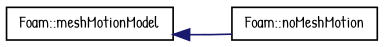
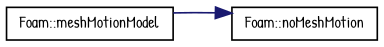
(211, 35) -> (194, 13)
